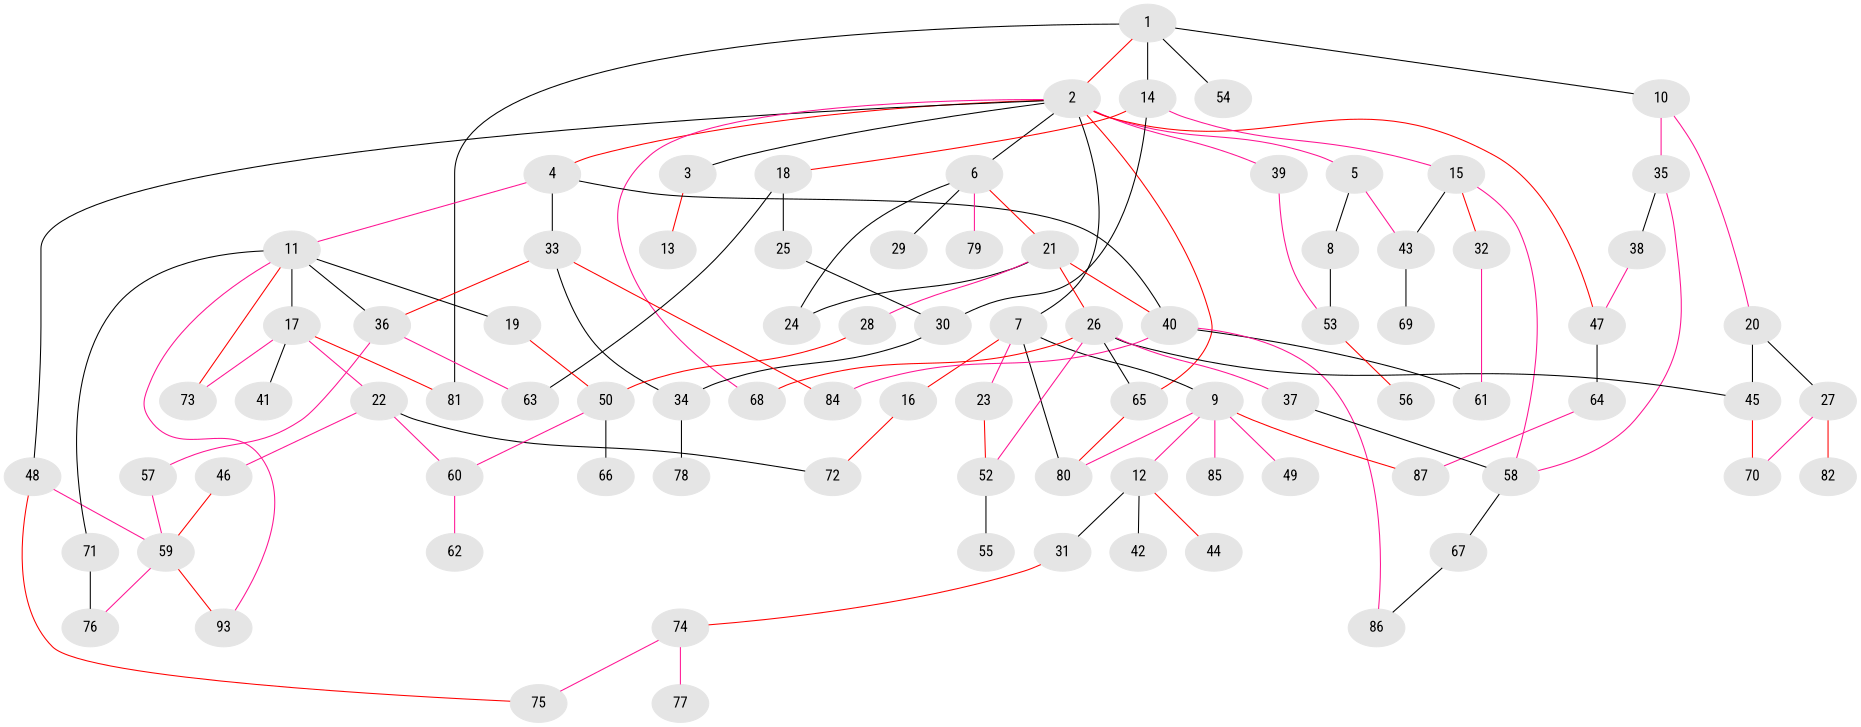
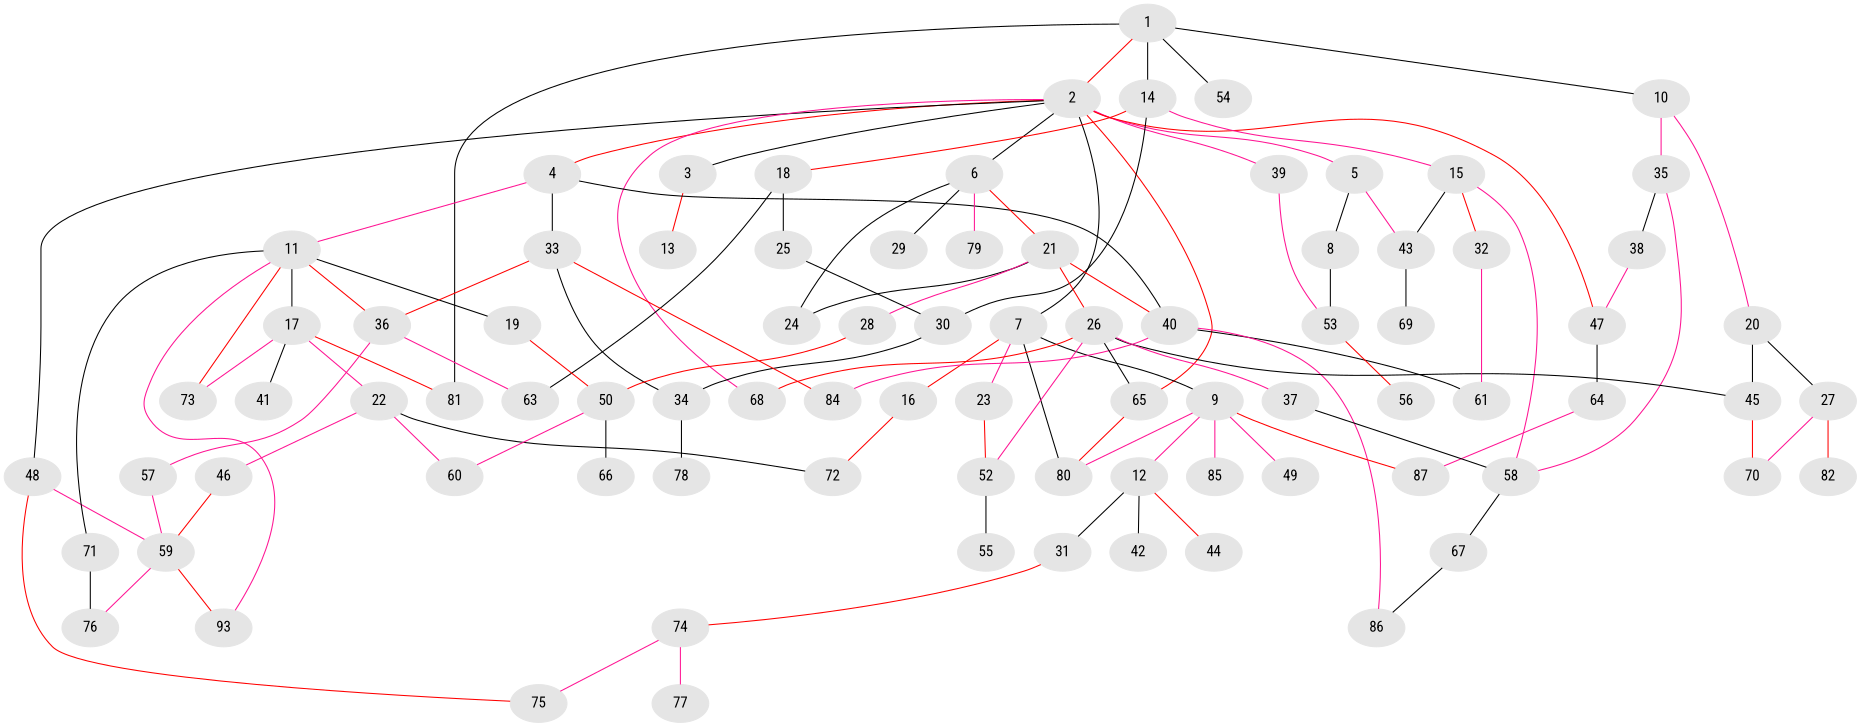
(337, 288) -> (337, 288)
(455, 552) -> none
